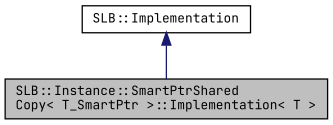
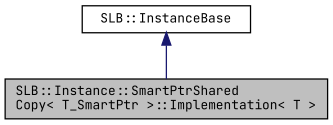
(166, 19) -> (166, 19)
